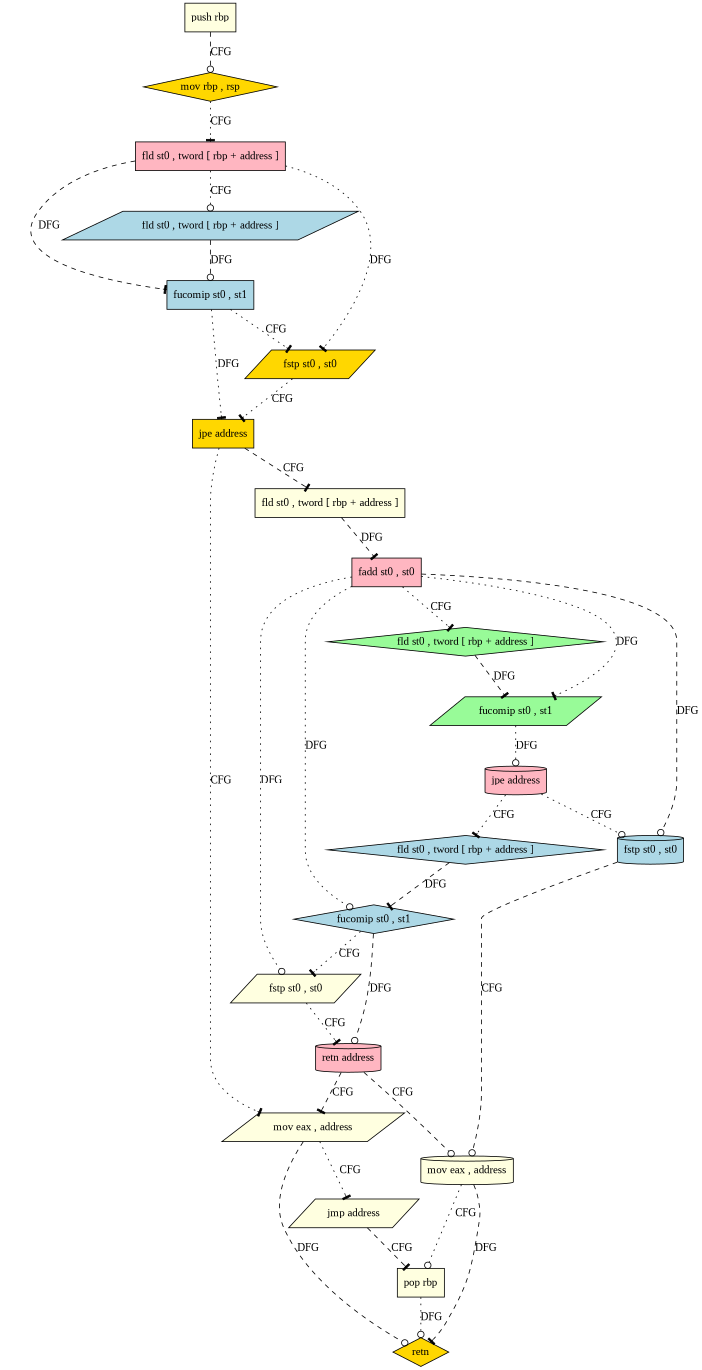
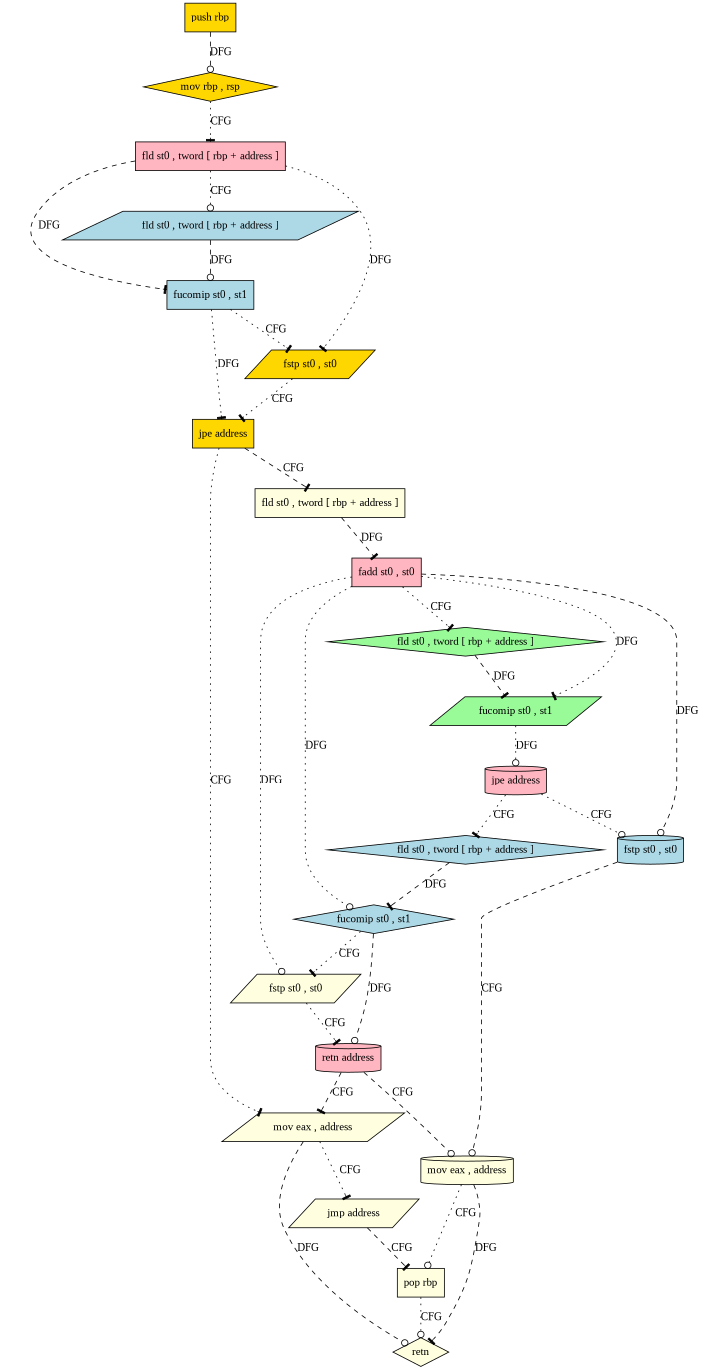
(210, 18) -> (210, 18)
(221, 52) -> (221, 52)
(432, 1317) -> (432, 1317)
(421, 1352) -> (421, 1352)
